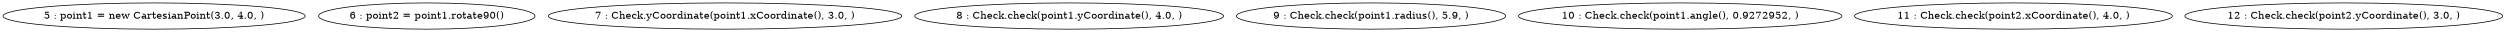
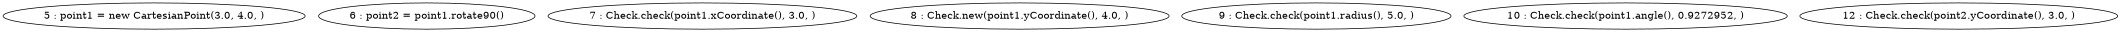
(725, 16) -> (702, 16)
(1069, 16) -> (1020, 16)
(1371, 16) -> (1316, 16)
(2013, 16) -> none
